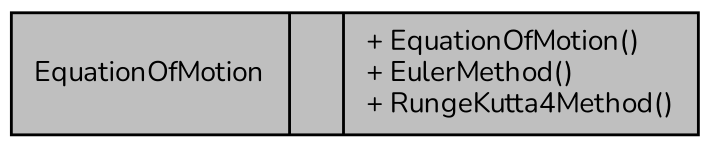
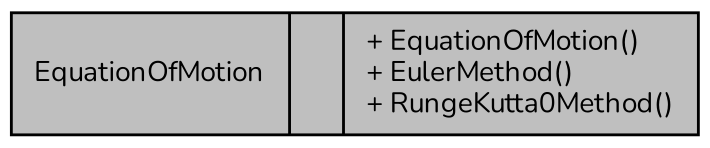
(521, 104) -> (521, 104)
